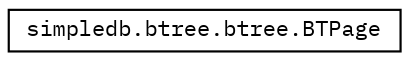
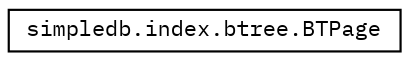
(205, 31) -> (205, 31)
